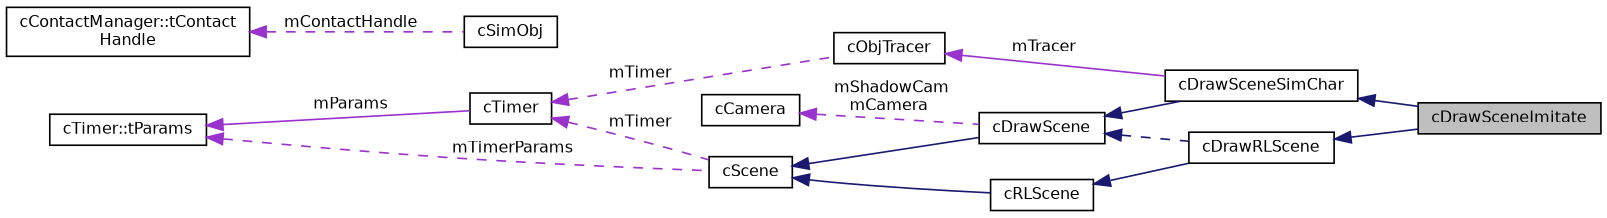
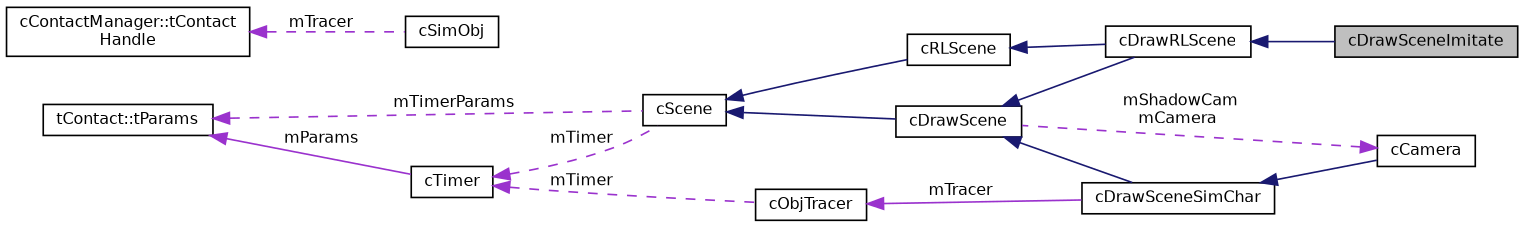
(348, 23) -> (319, 23)
(1396, 103) -> (1327, 170)
(128, 130) -> (128, 120)
(1155, 138) -> (1076, 79)
